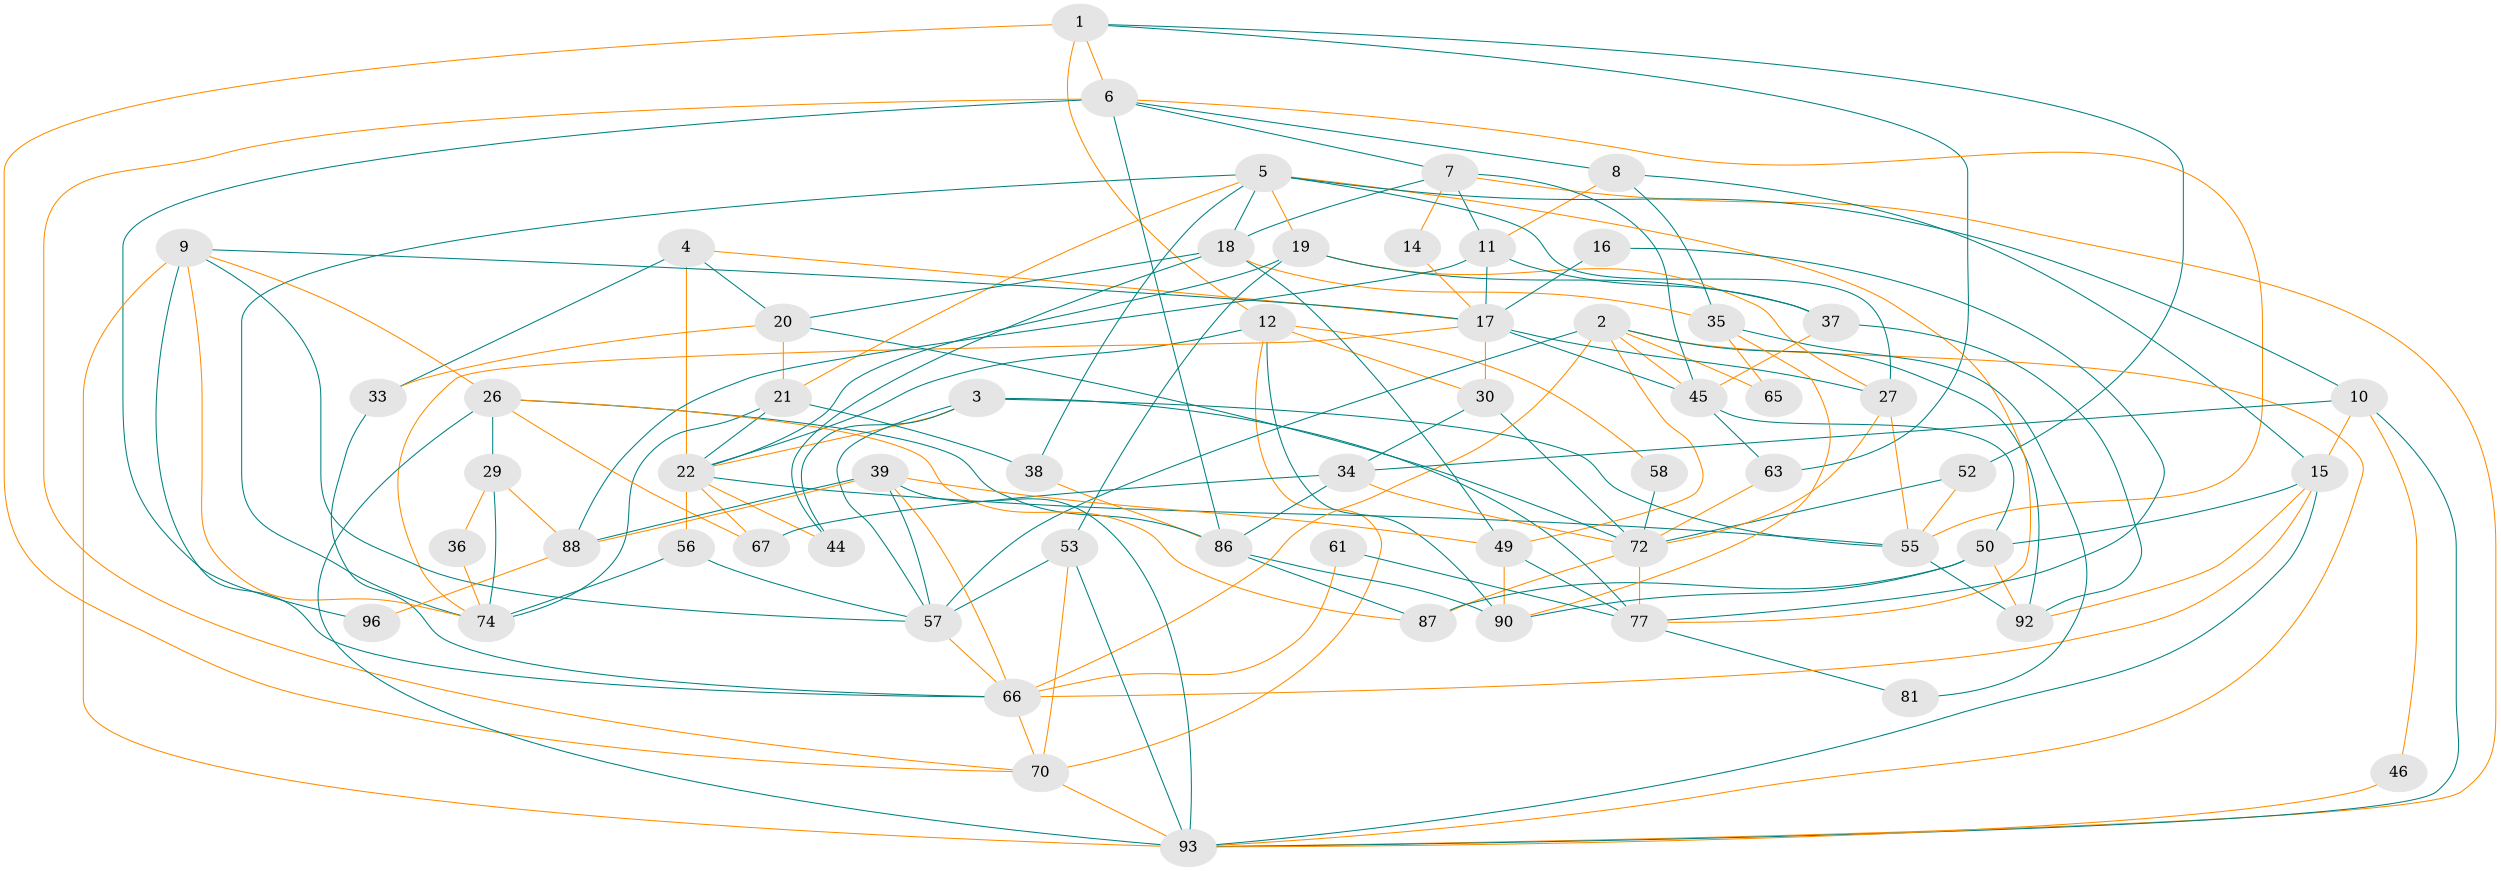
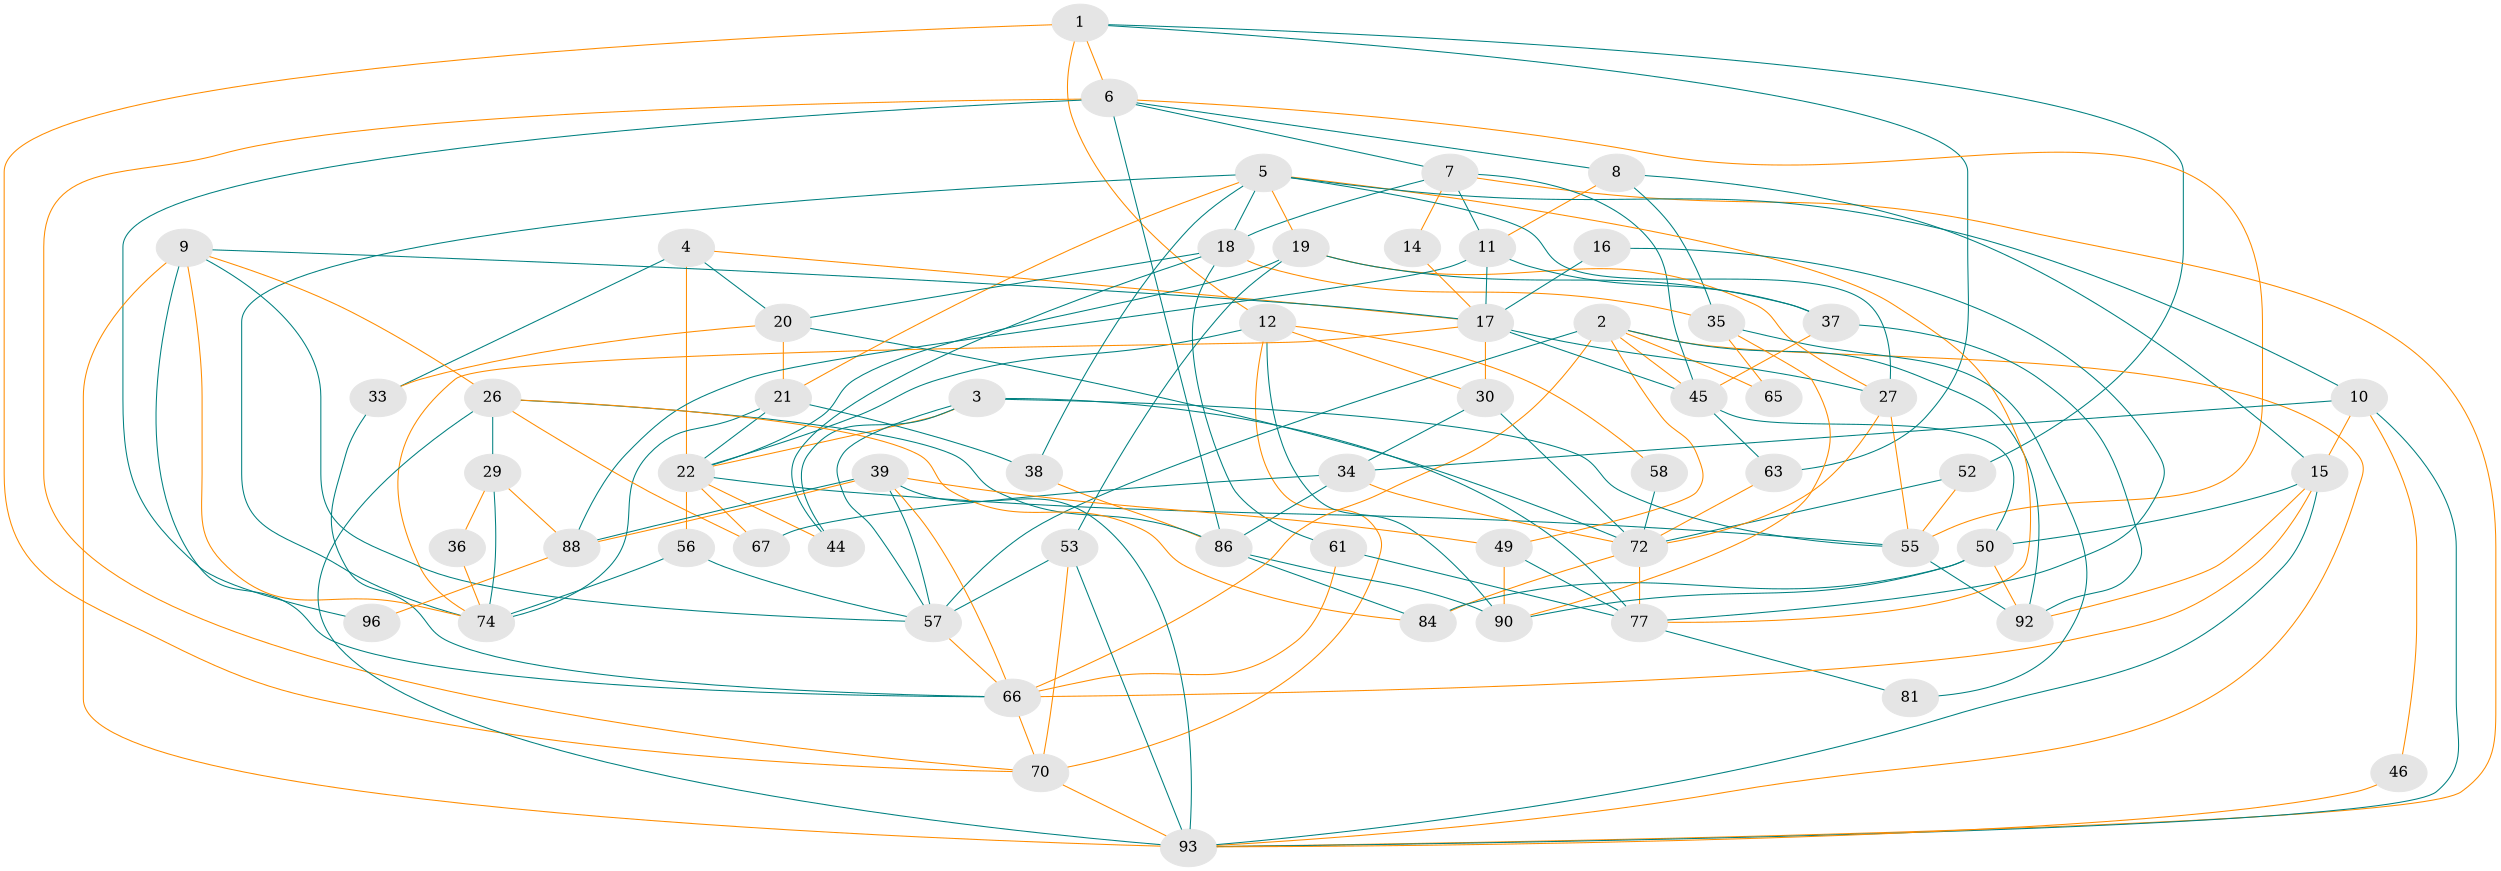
(1381, 385) -> (1208, 424)
(1428, 623) -> (1428, 623)
